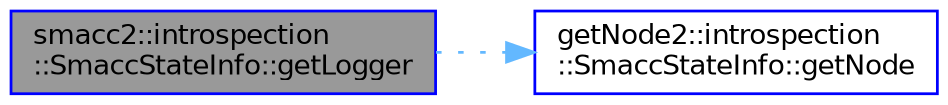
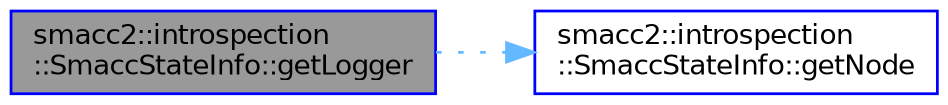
(736, 52) -> (736, 52)
